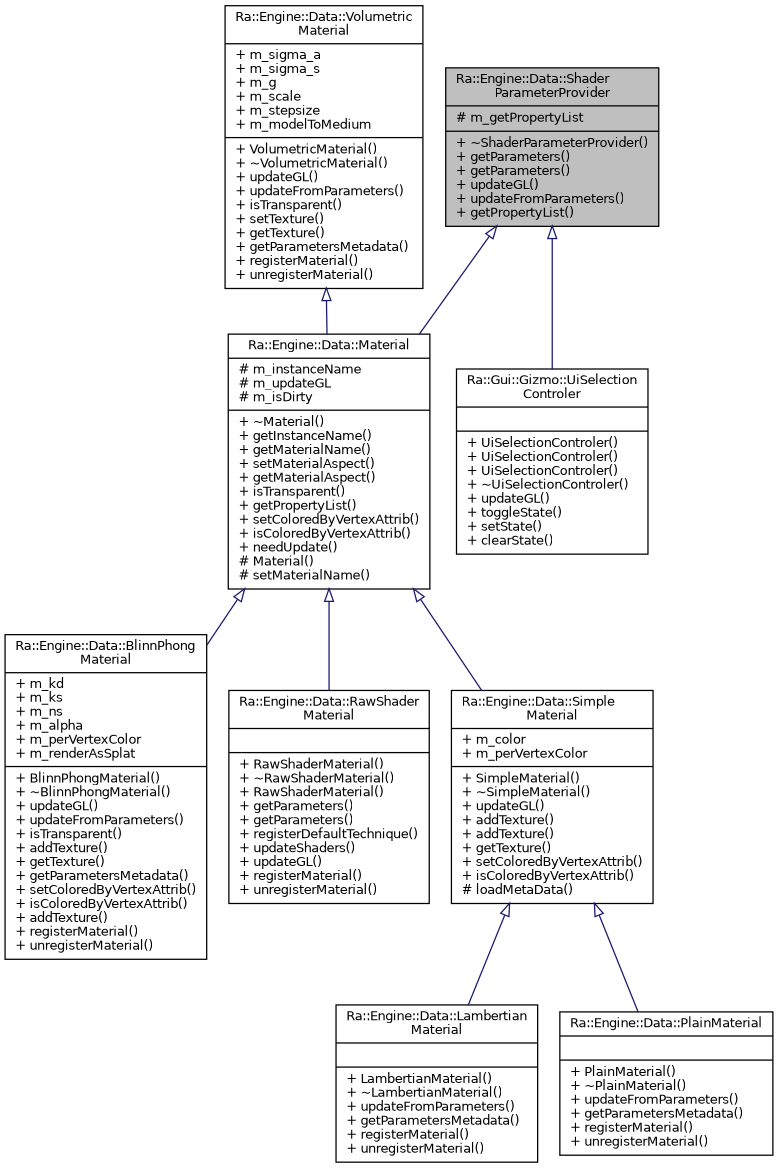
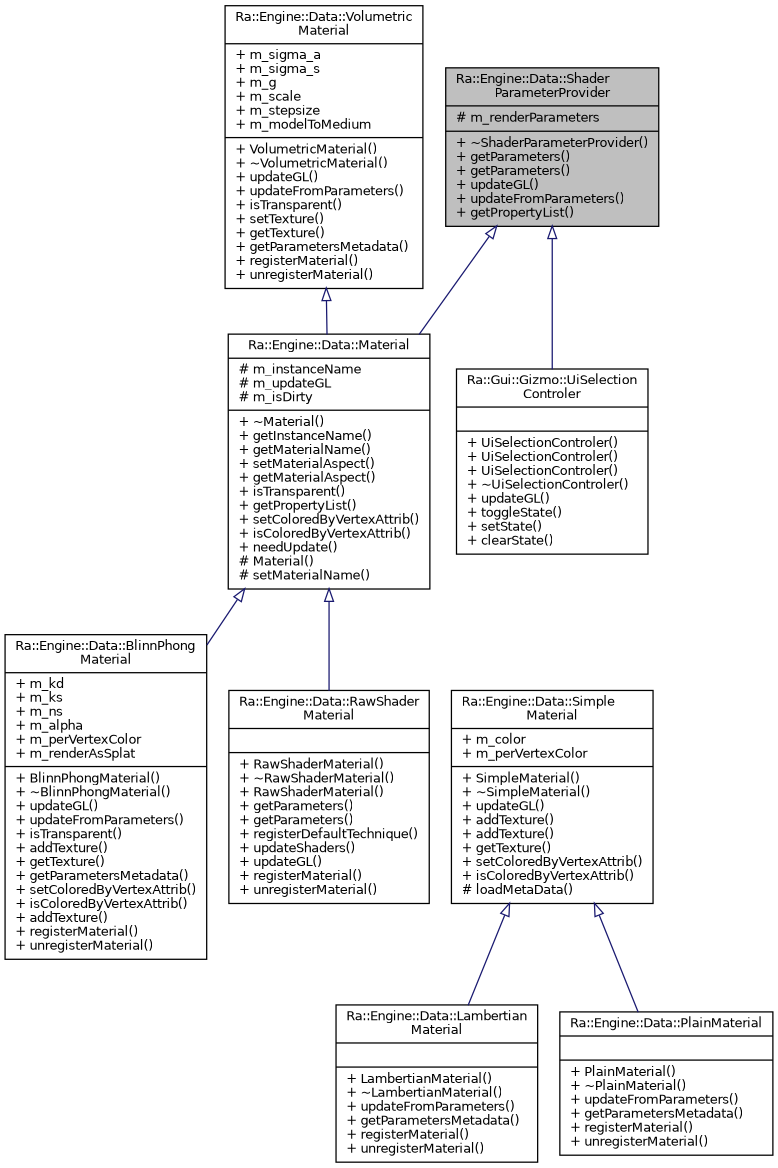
(520, 118) -> (528, 118)
(451, 645) -> none
